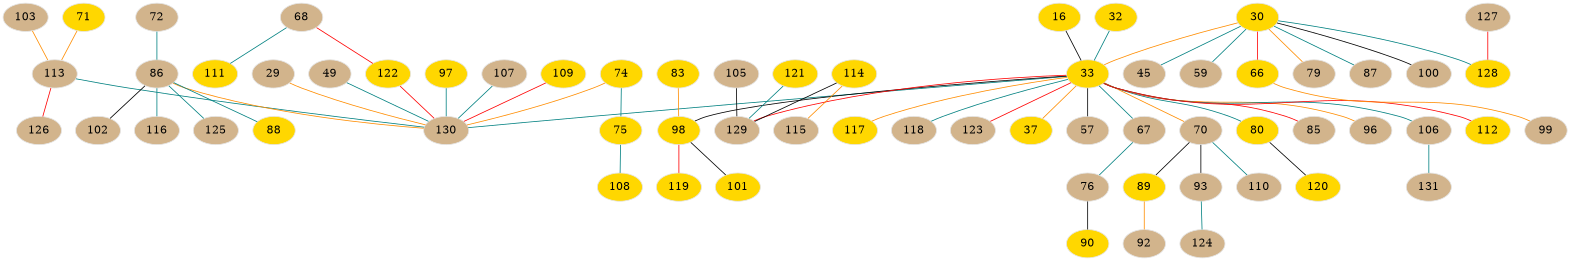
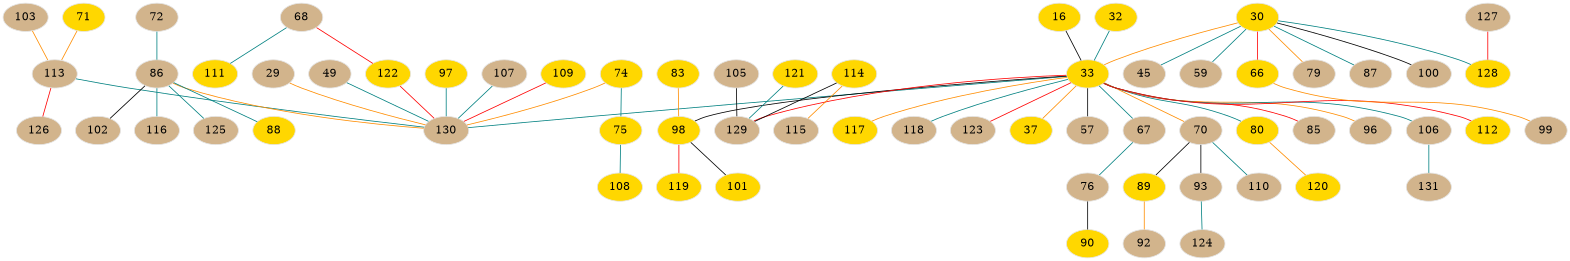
(1288, 159) -> (1288, 159)
